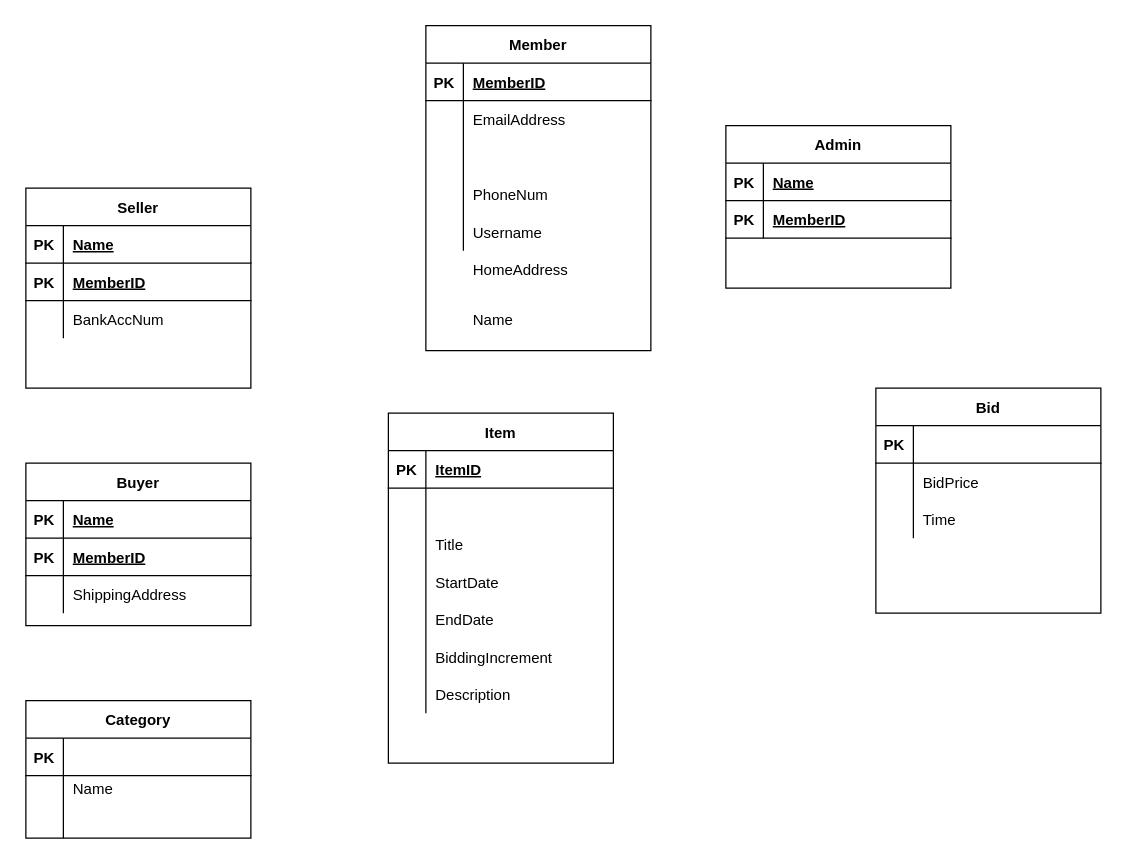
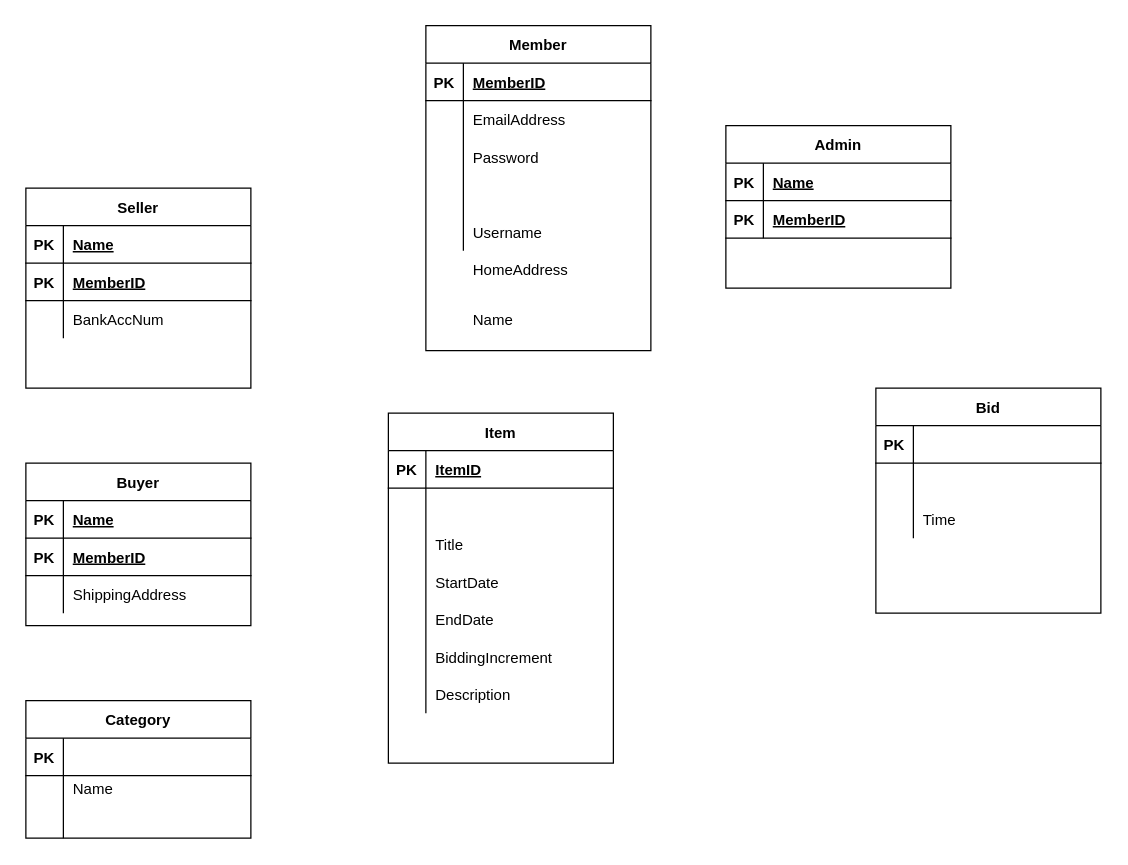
none -> (557, 157)
(557, 194) -> none
(1007, 482) -> none
